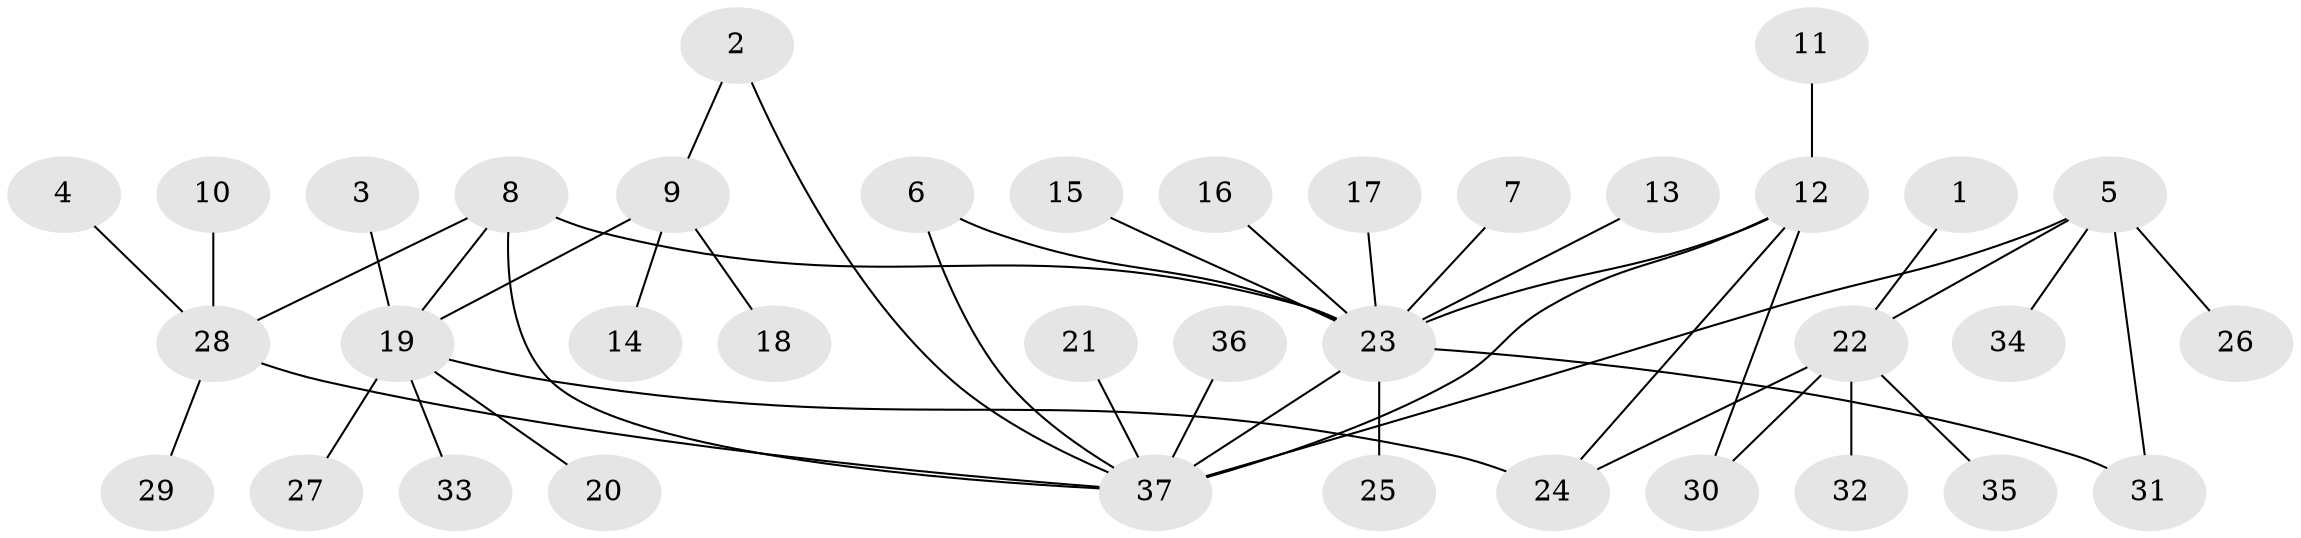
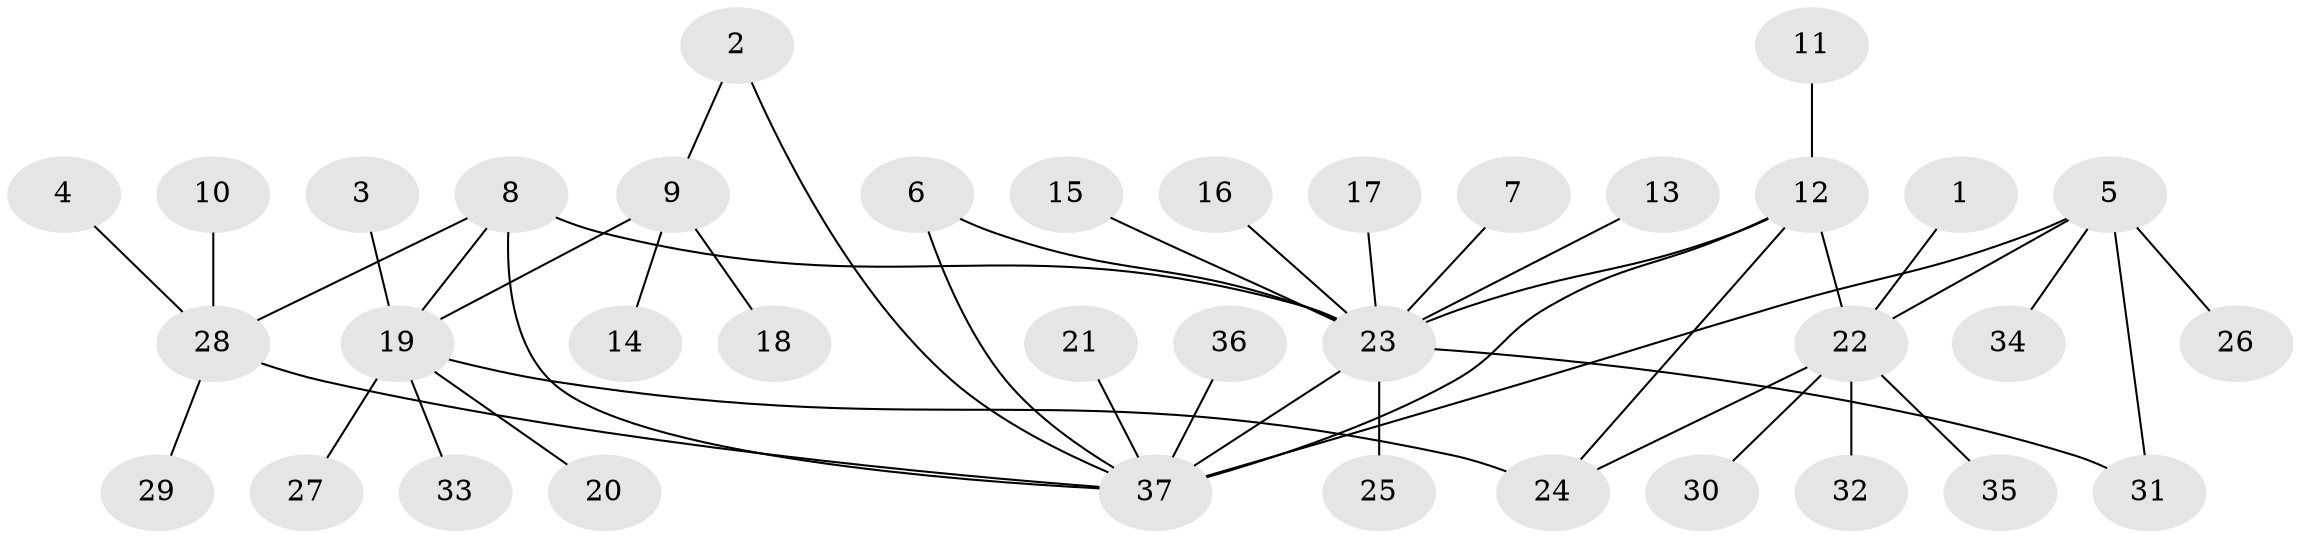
(1757, 343) -> (1832, 269)
